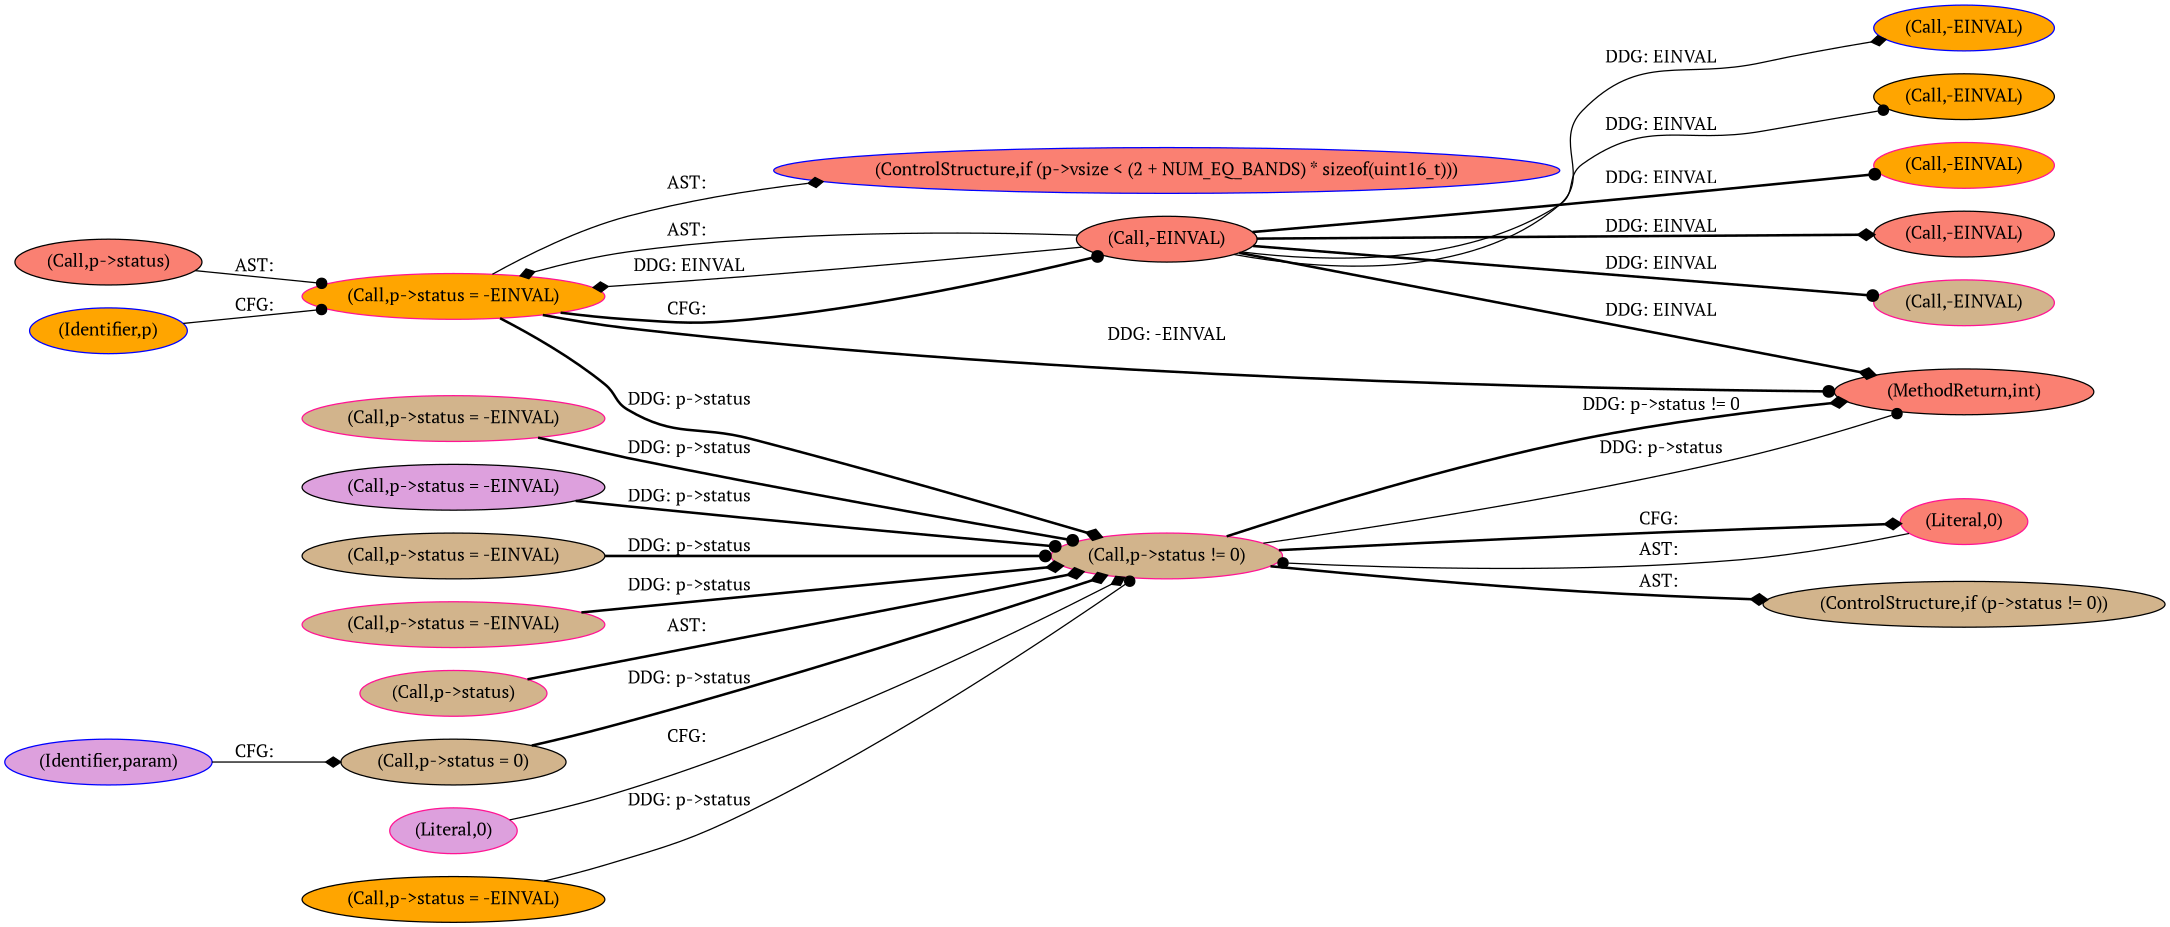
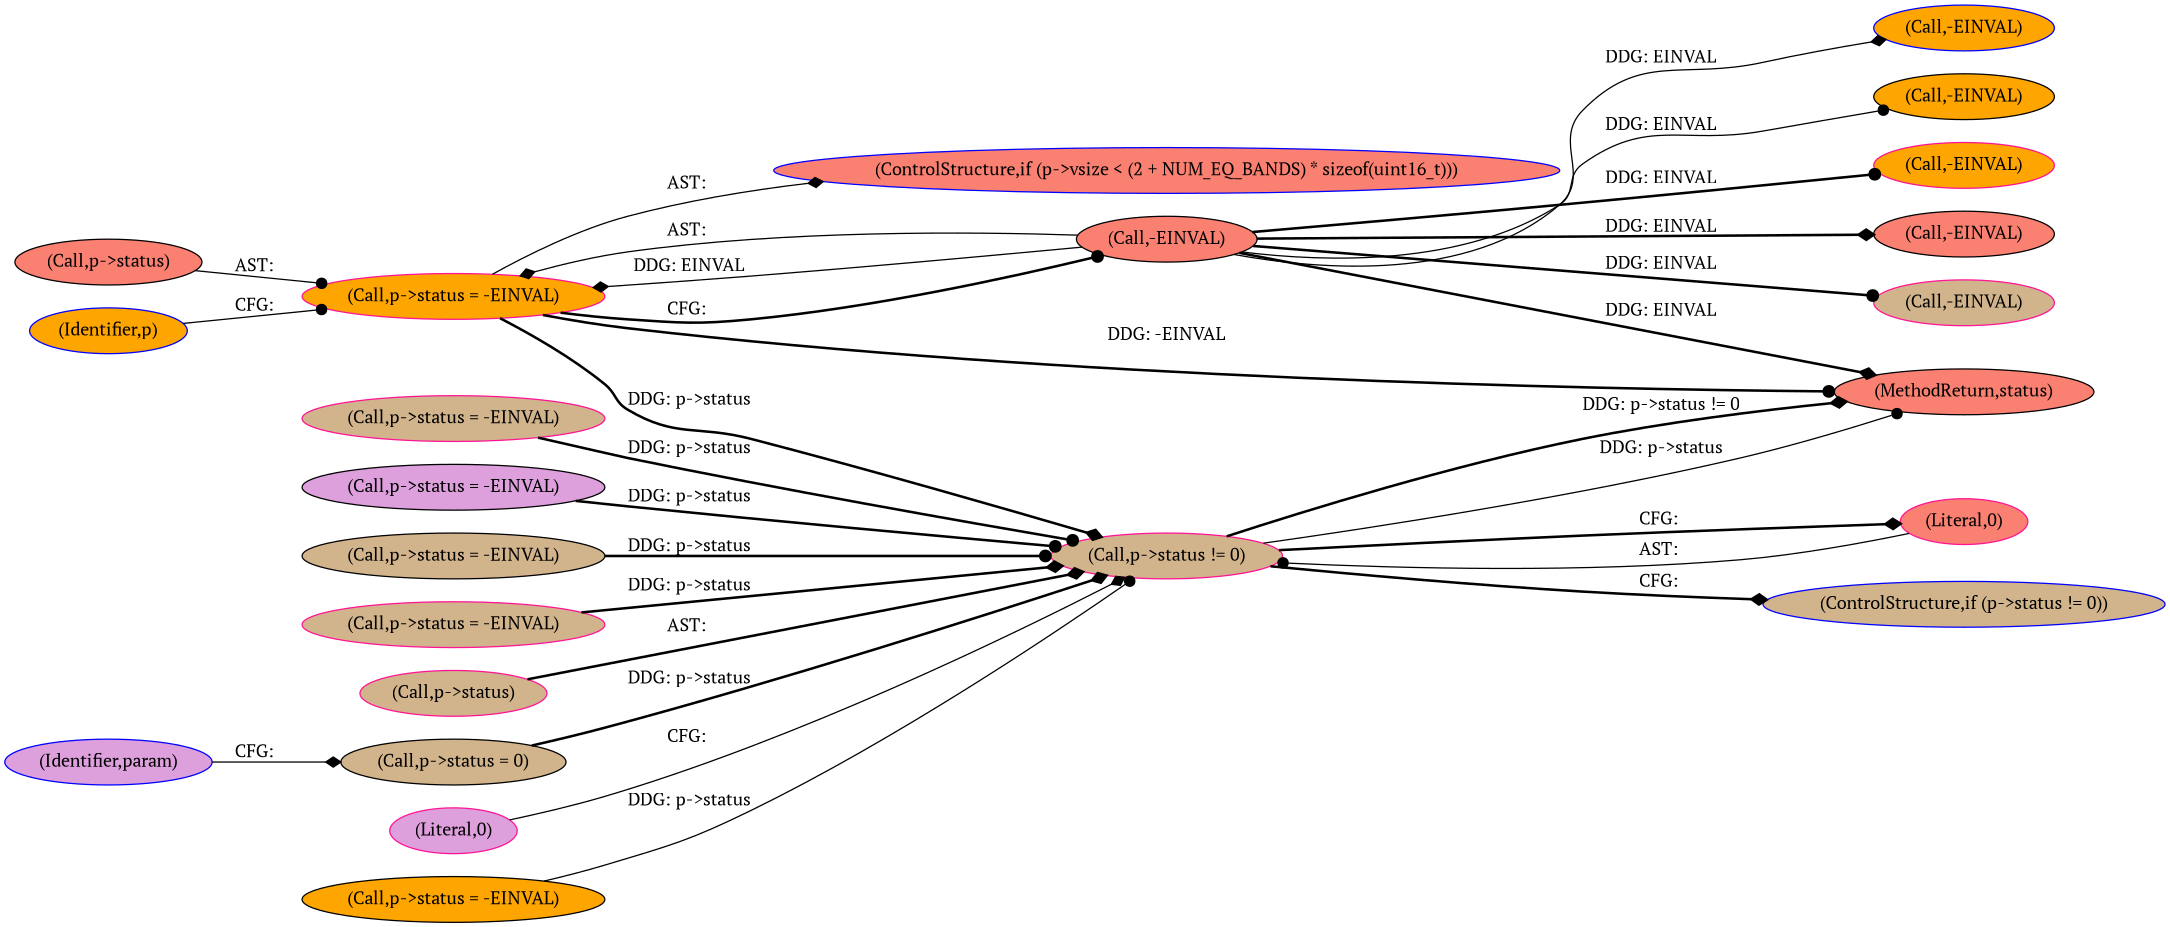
(1964, 392) -> (1964, 392)
(1661, 582) -> (1661, 582)
(1964, 604) -> (1964, 604)
